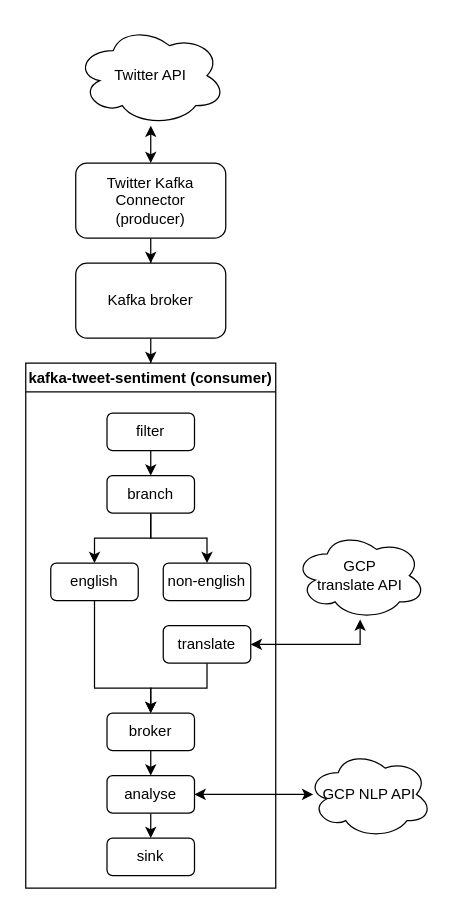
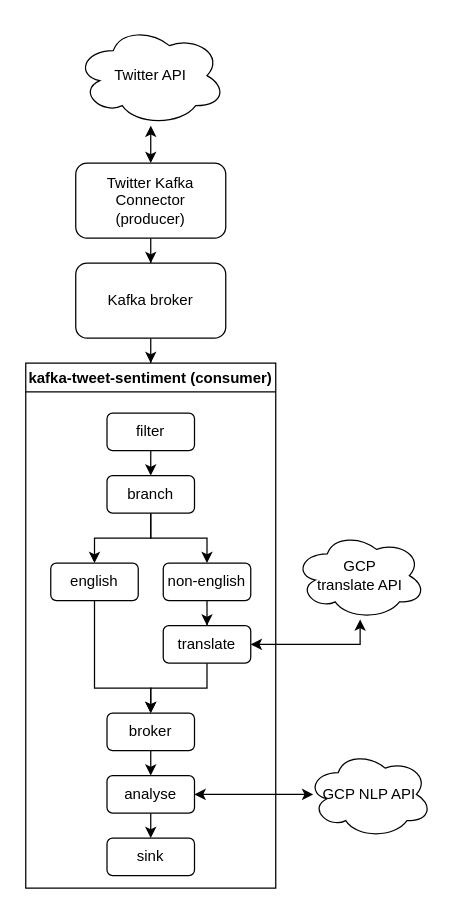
none -> (207, 618)
